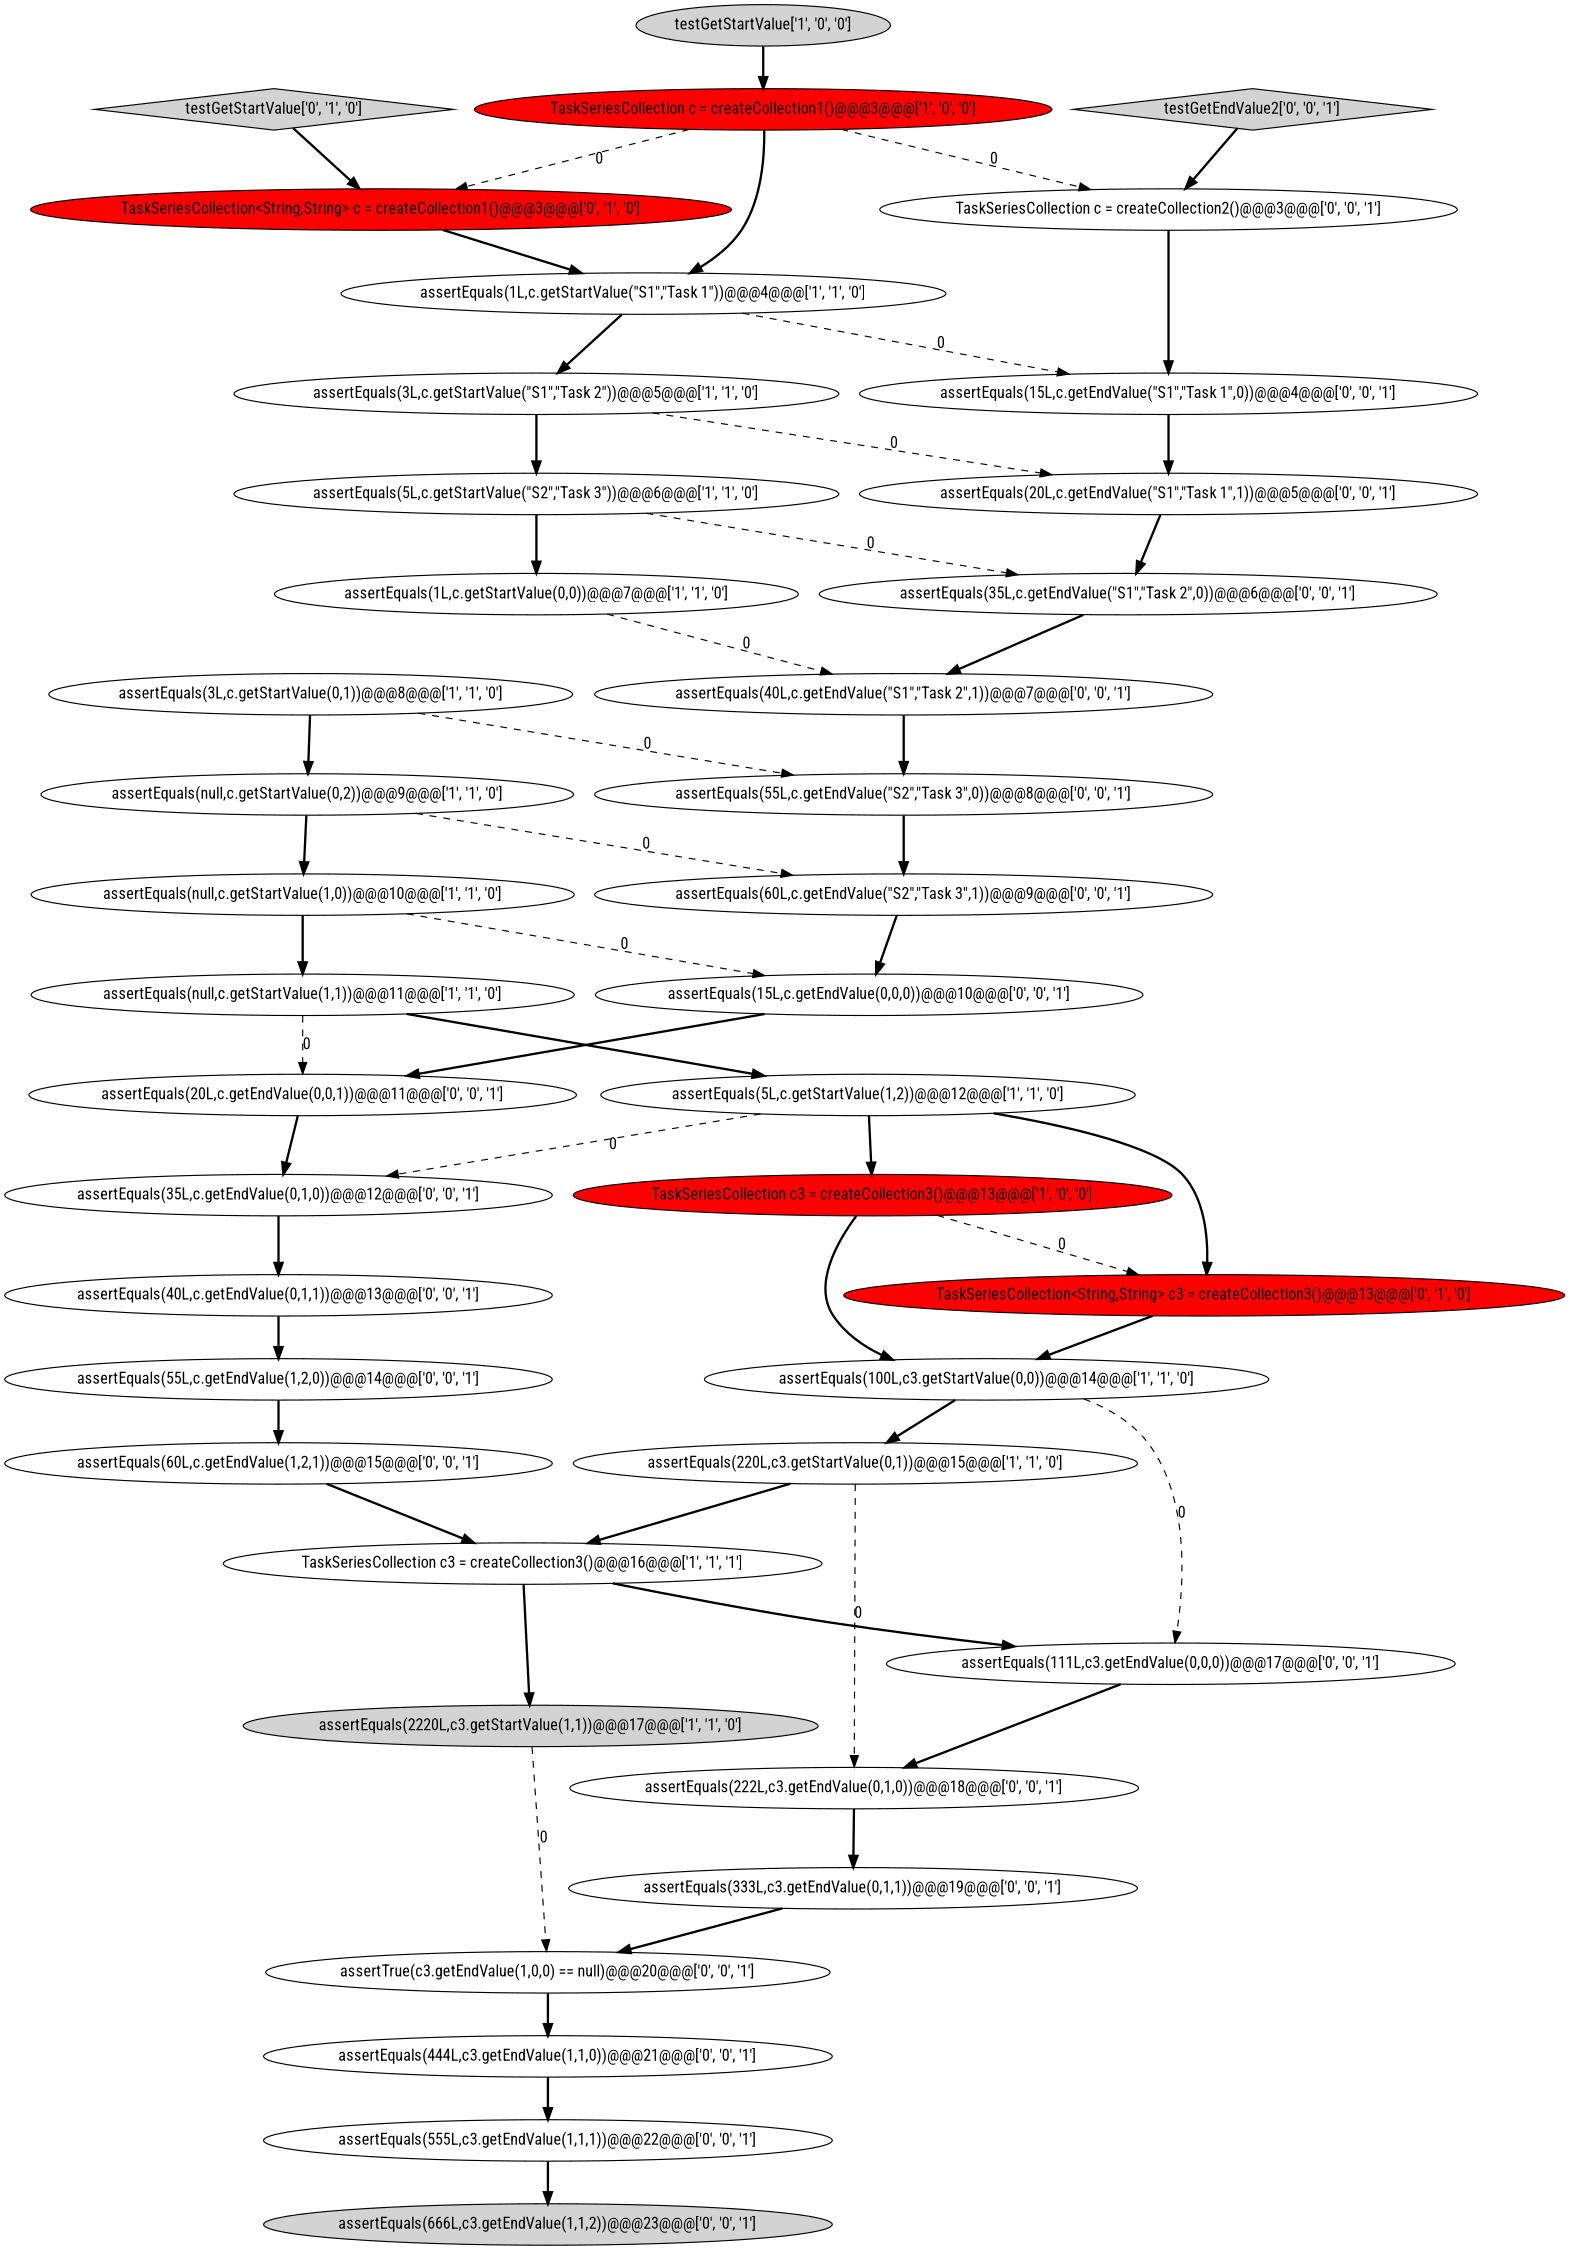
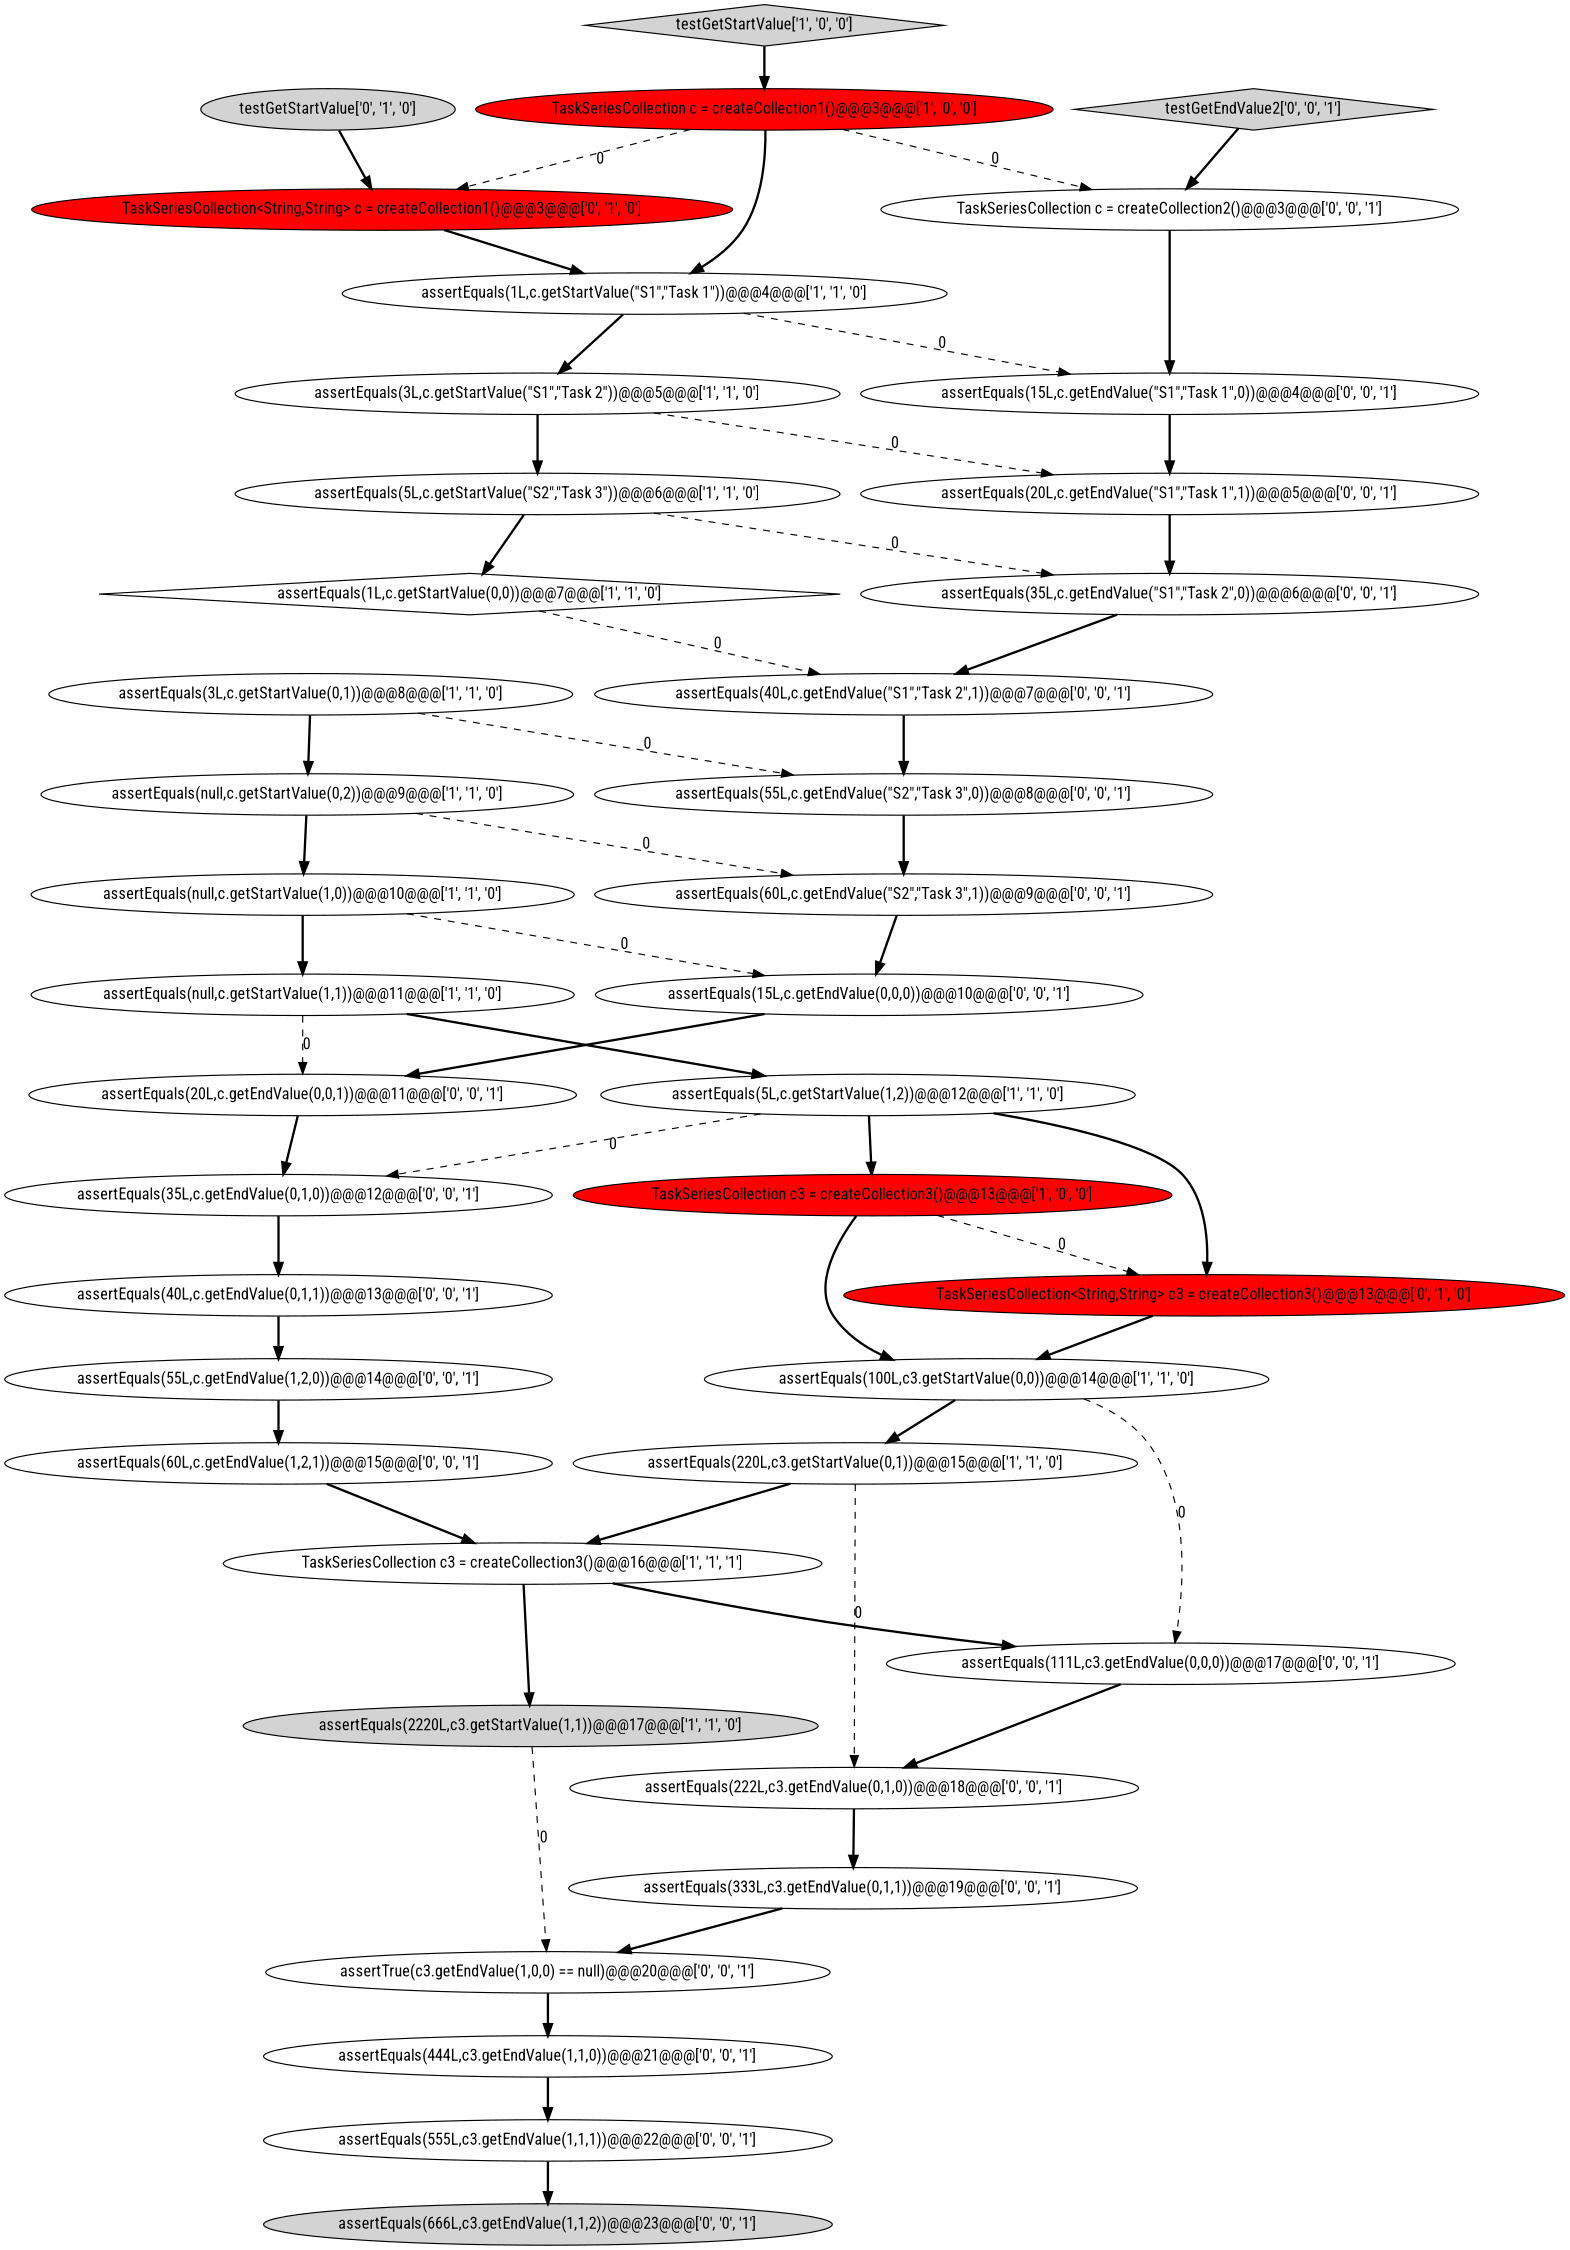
(763, 25) -> (764, 25)
(274, 109) -> (328, 109)
(536, 594) -> (470, 594)
